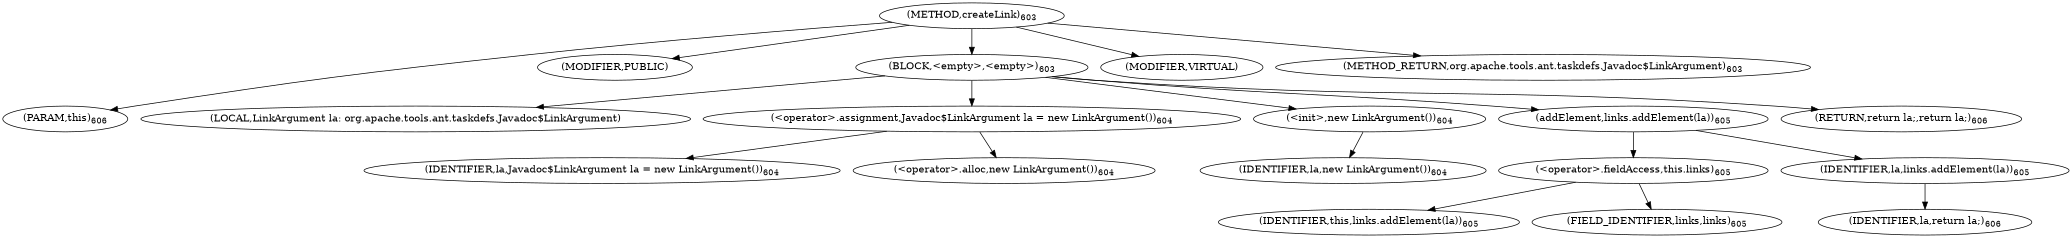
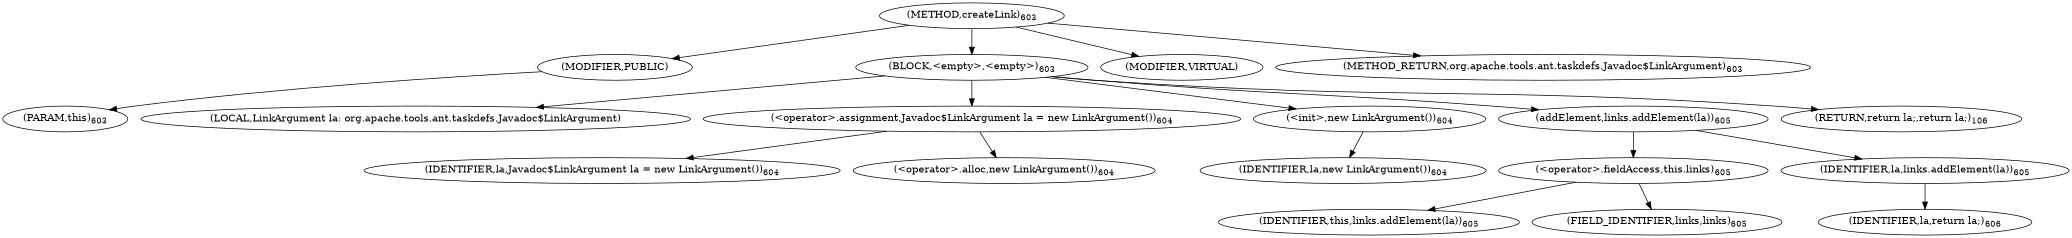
(504, 57) -> (329, 86)
(99, 118) -> (99, 118)
(1980, 118) -> (1980, 118)
